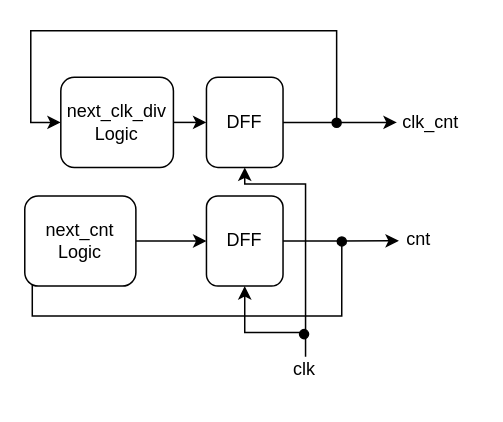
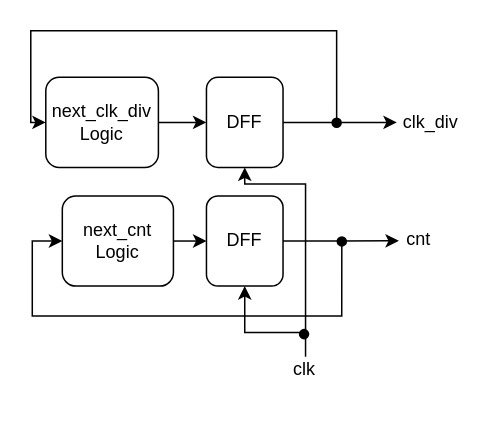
(117, 122) -> (102, 122)
(431, 122) -> (431, 122)
(80, 241) -> (118, 241)
